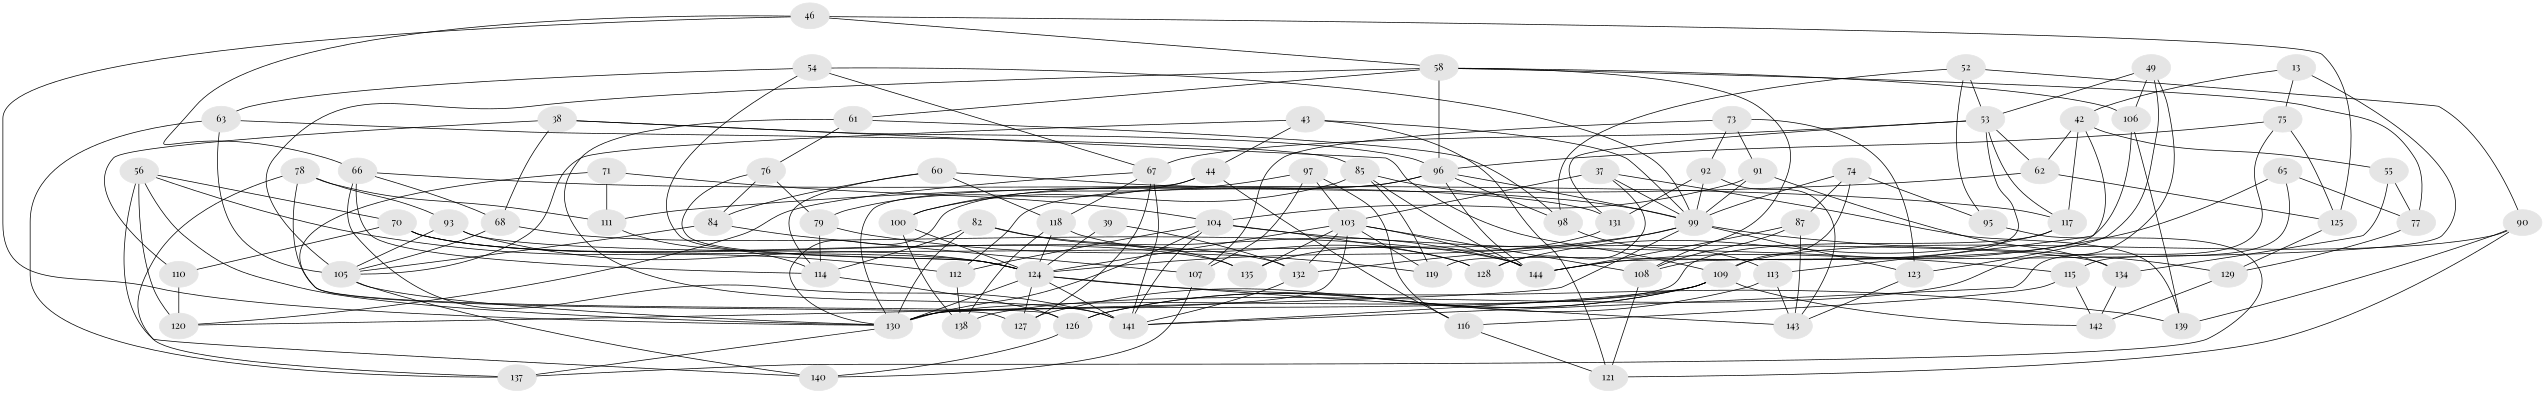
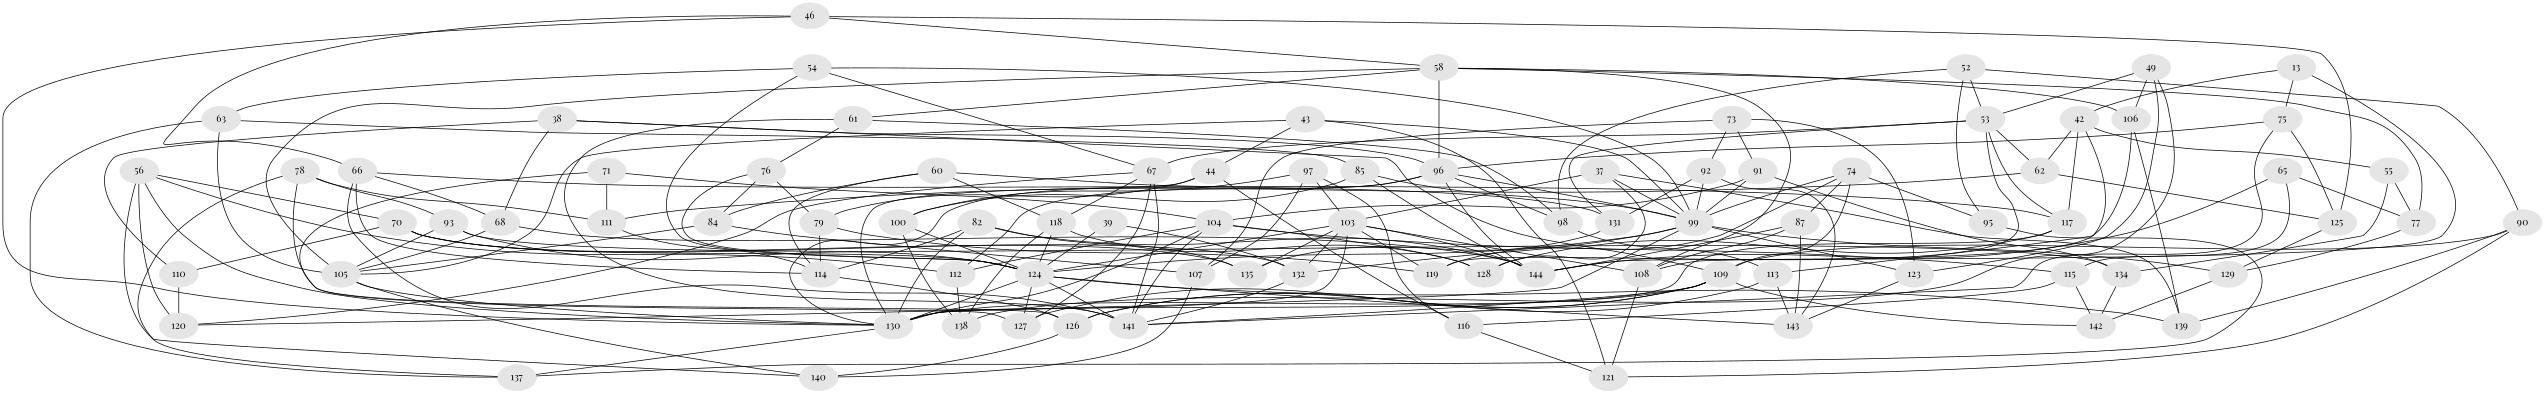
(1404, 219) -> (1648, 248)
